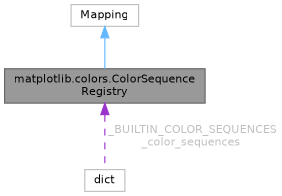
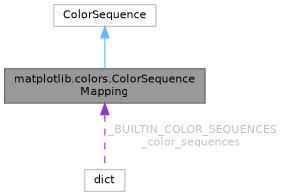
(105, 15) -> (105, 15)
(105, 86) -> (105, 86)
